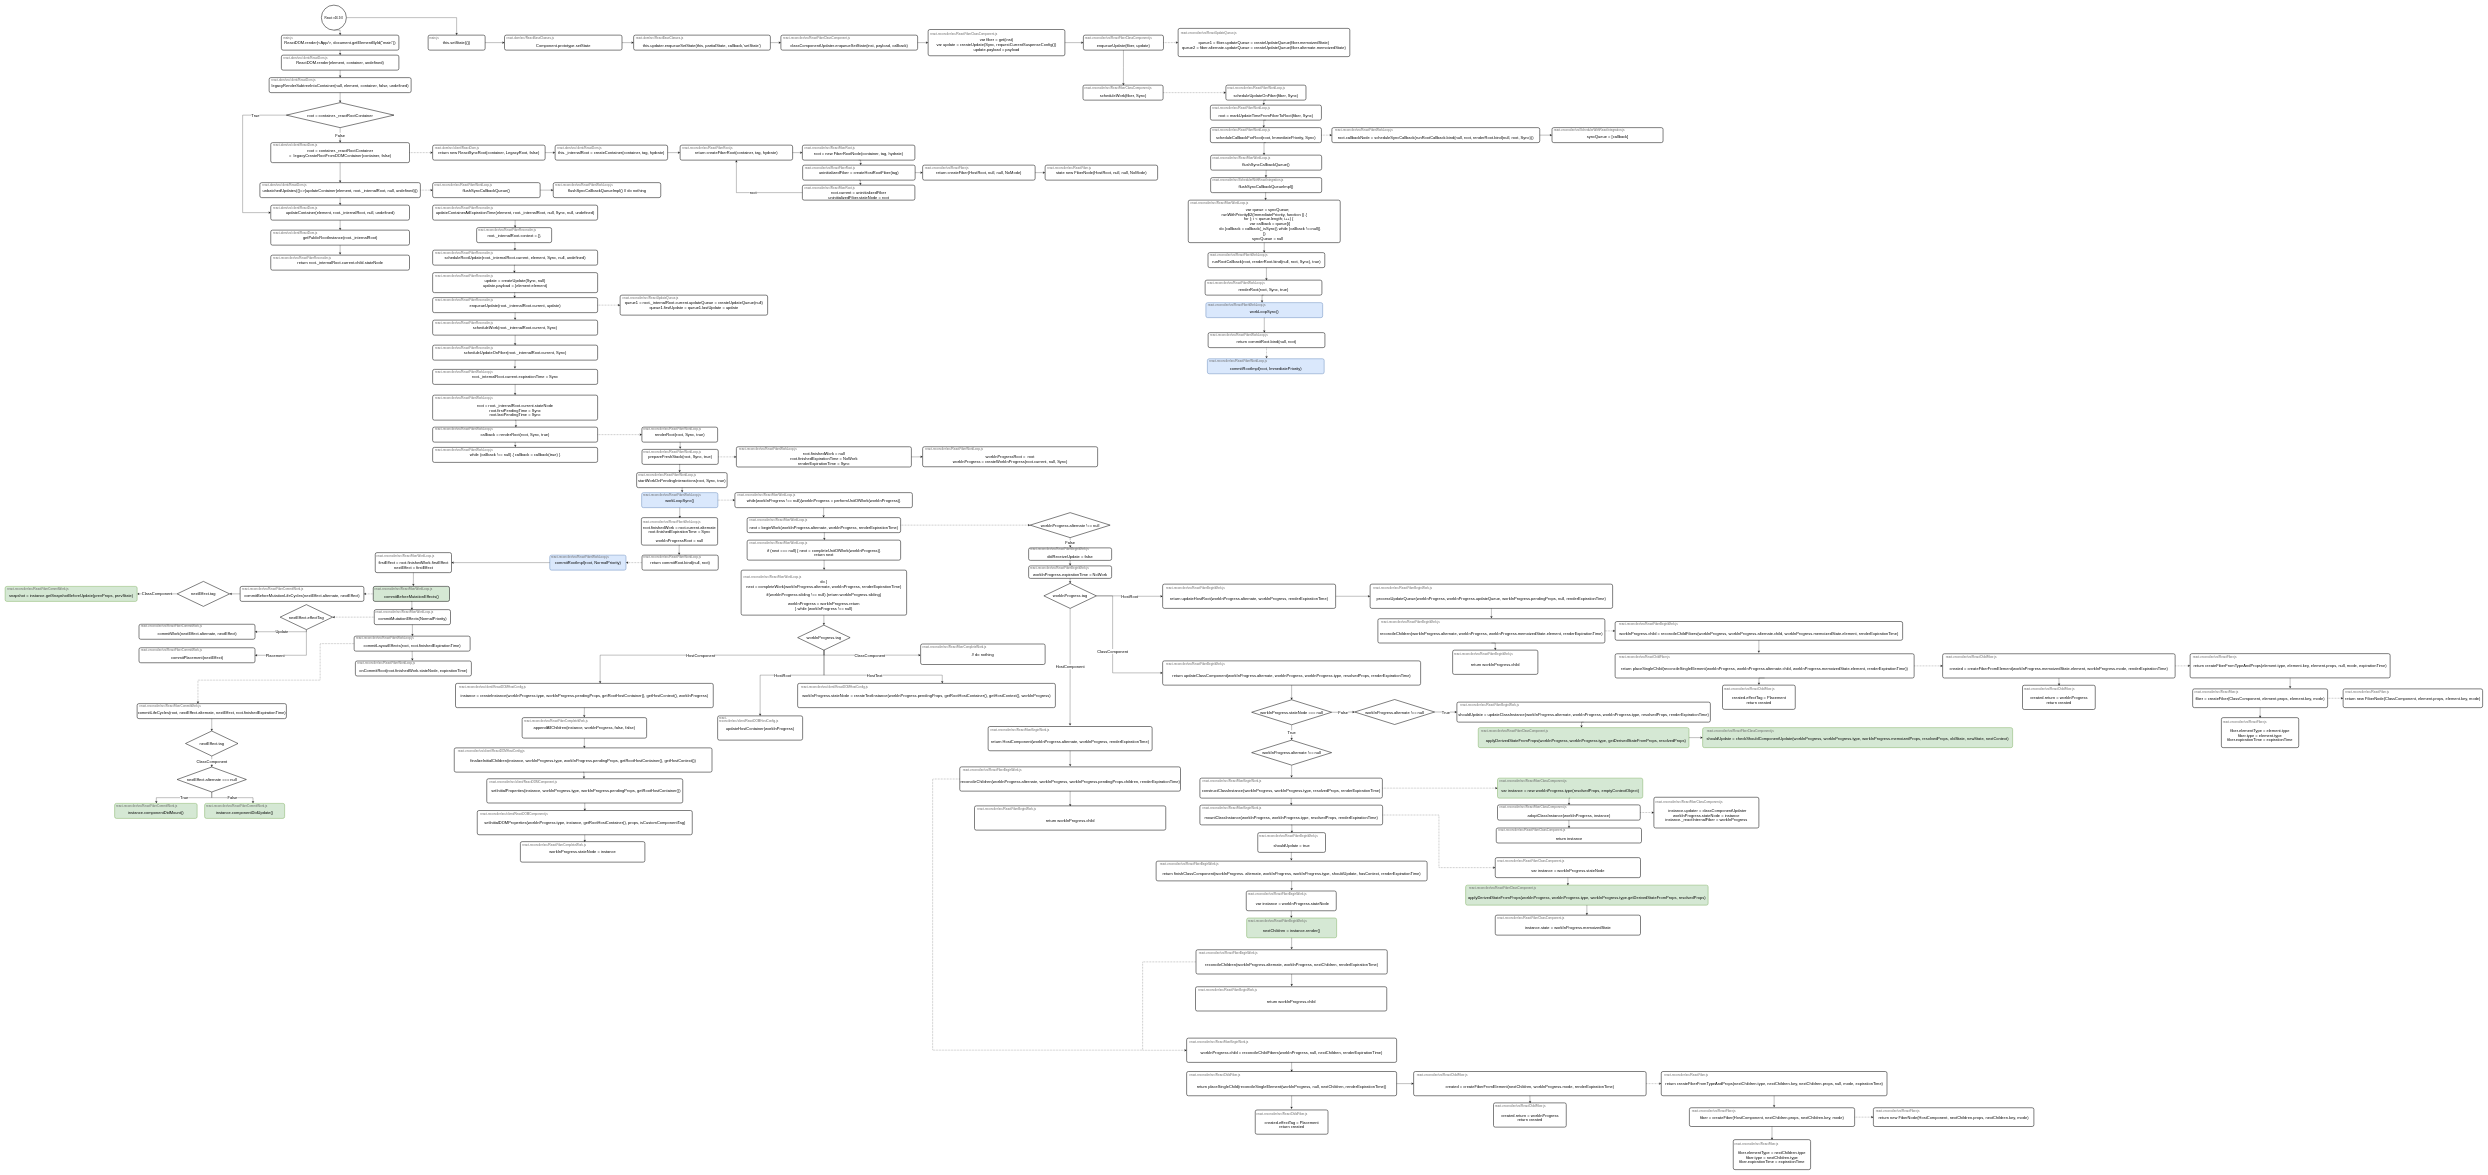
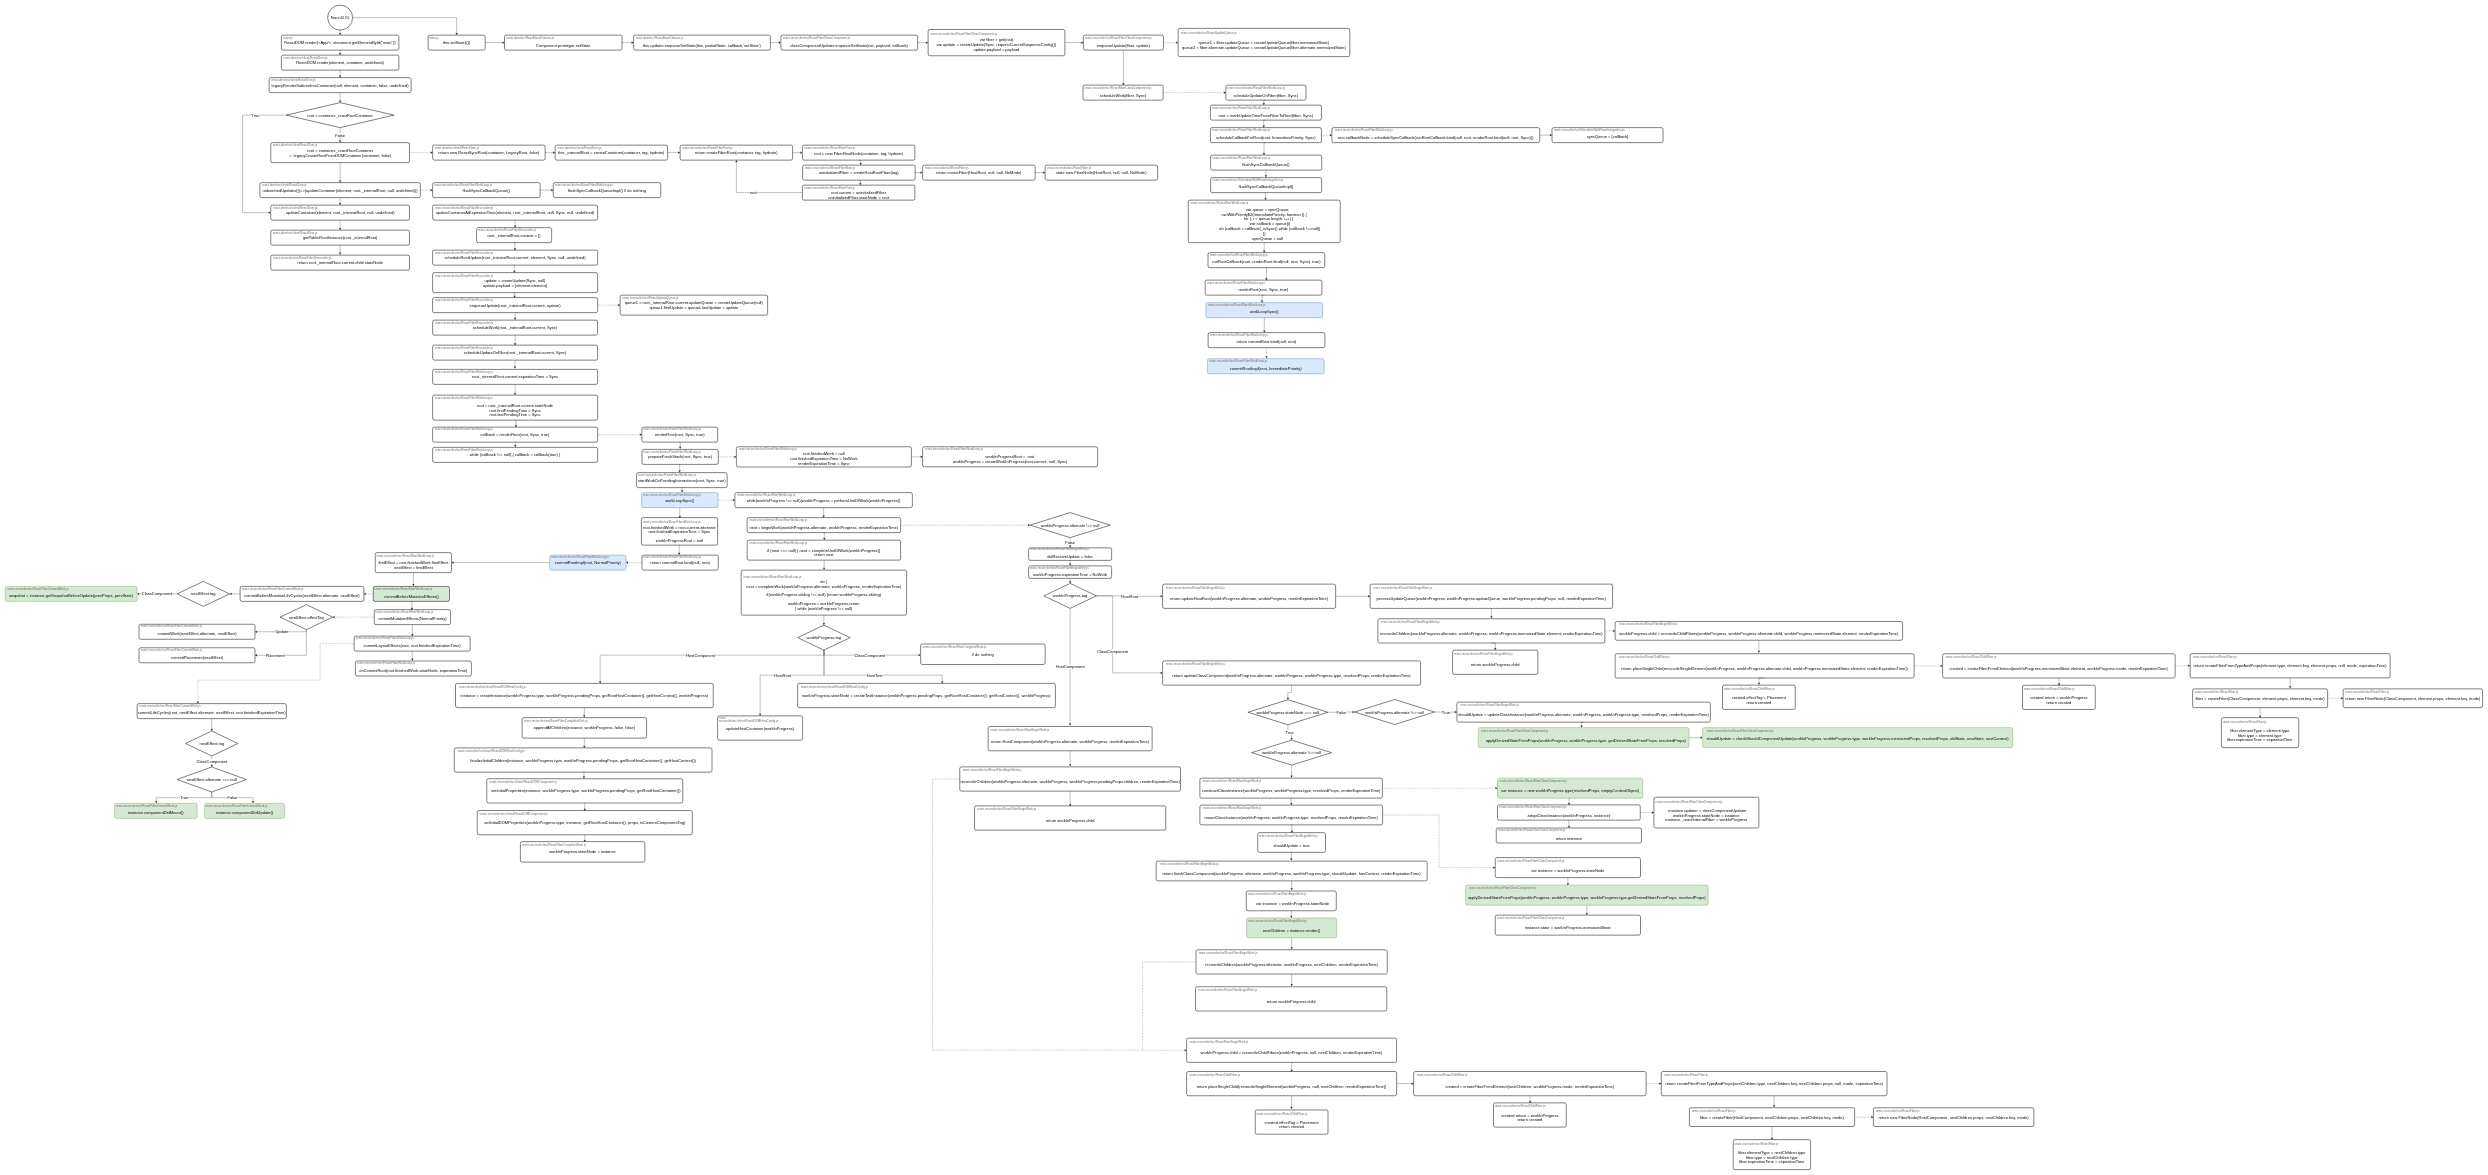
(334, 18) -> (340, 18)
(1292, 712) -> (1288, 712)
